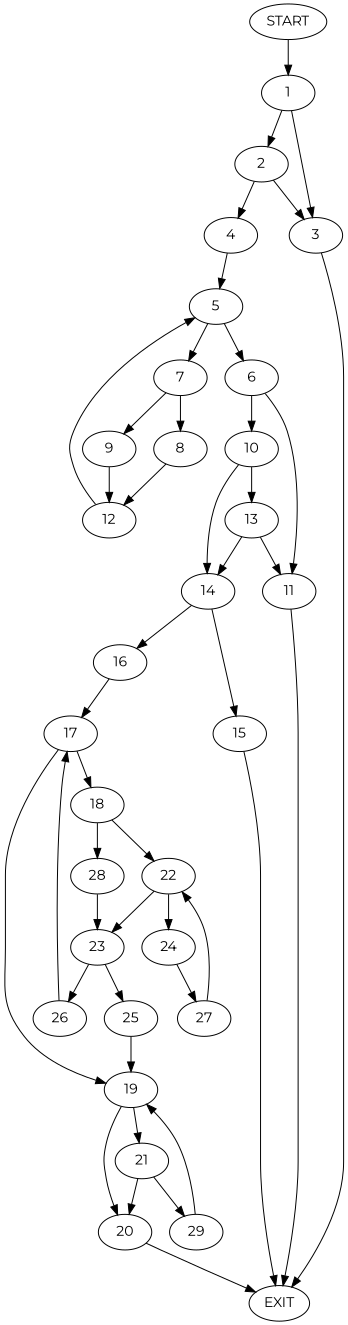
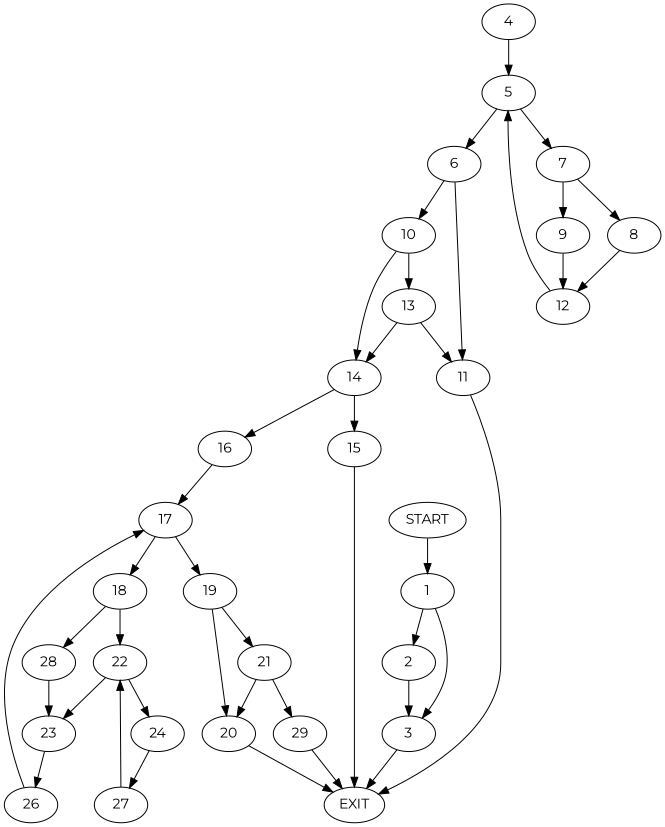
(248, 195) -> none
(131, 1019) -> none
(184, 1159) -> (324, 765)
